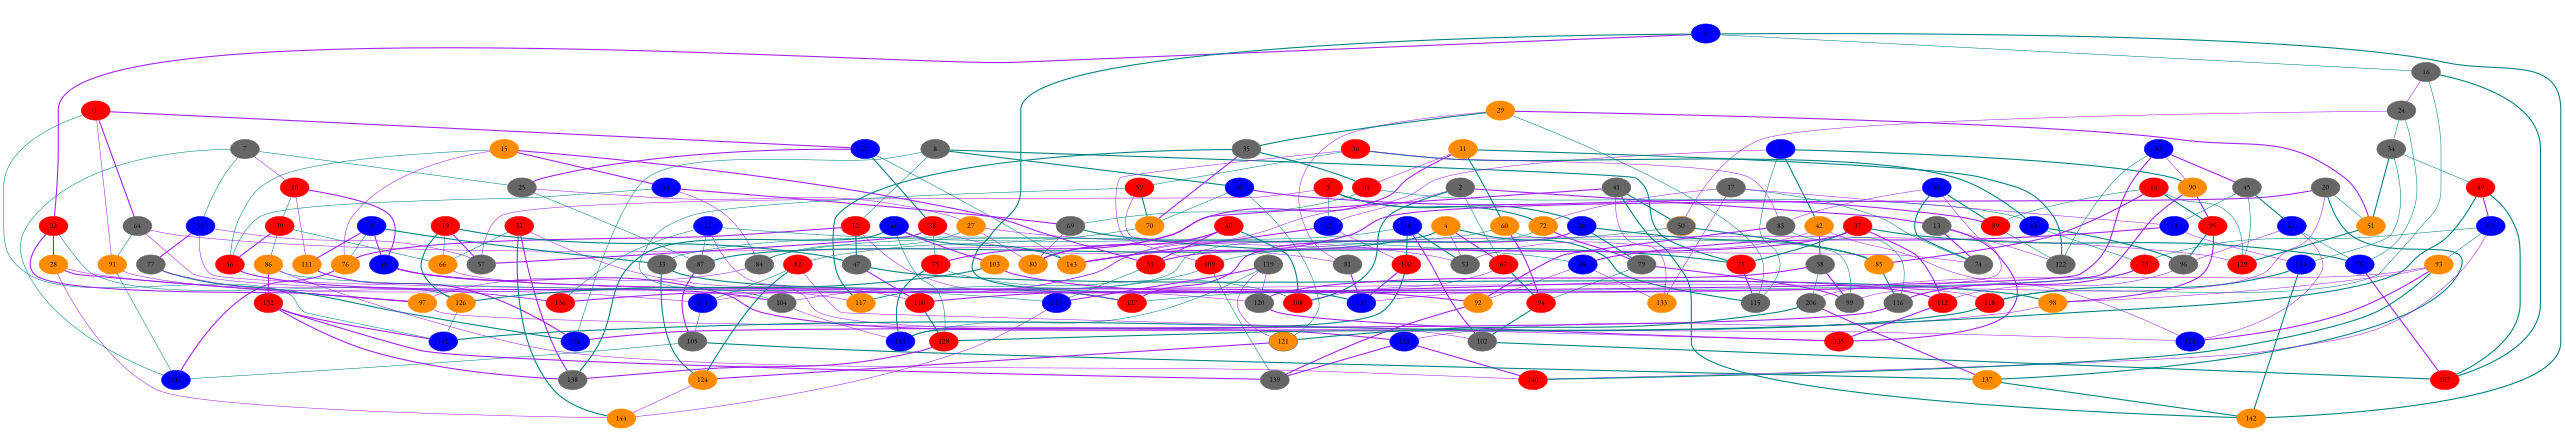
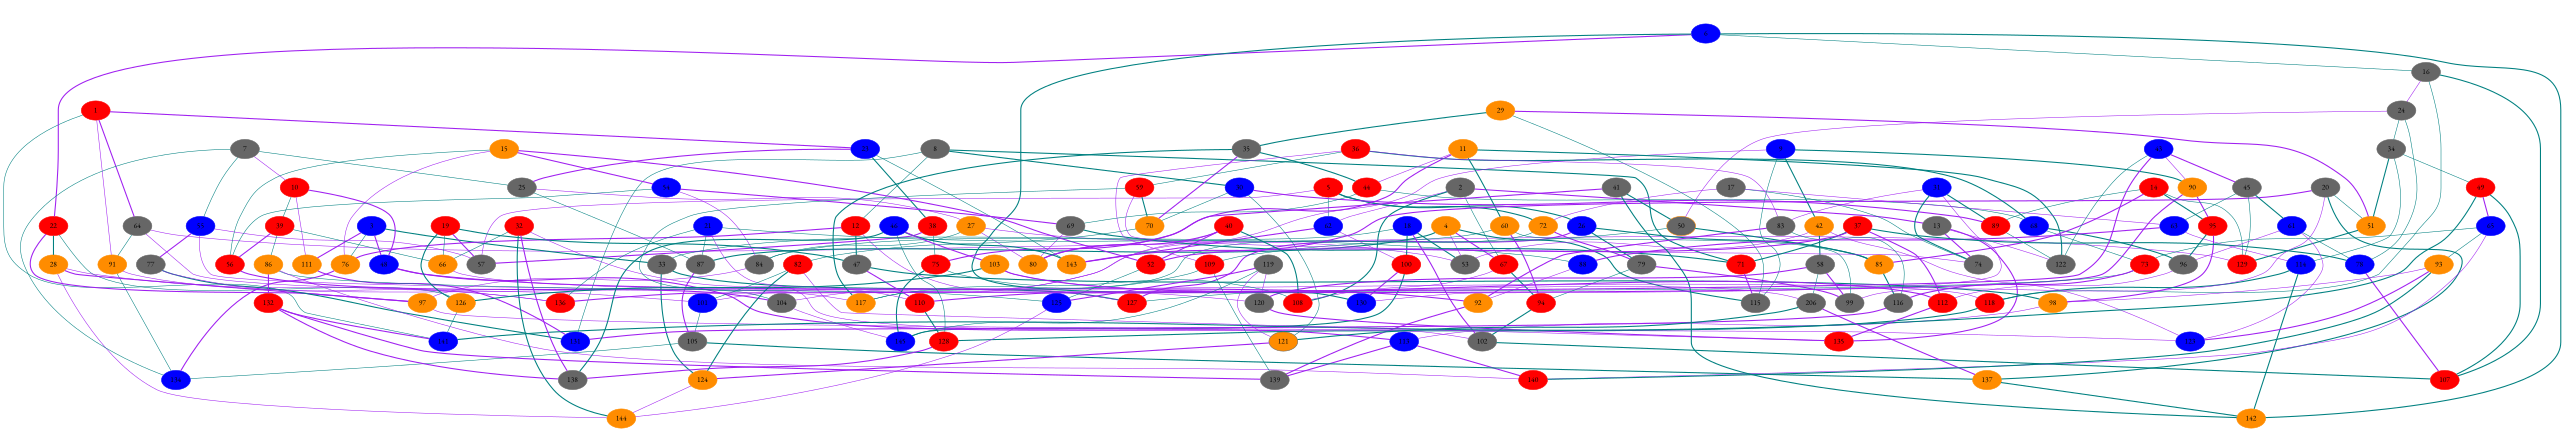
(1348, 265) -> none
(2168, 278) -> (1401, 290)
(1662, 303) -> none
